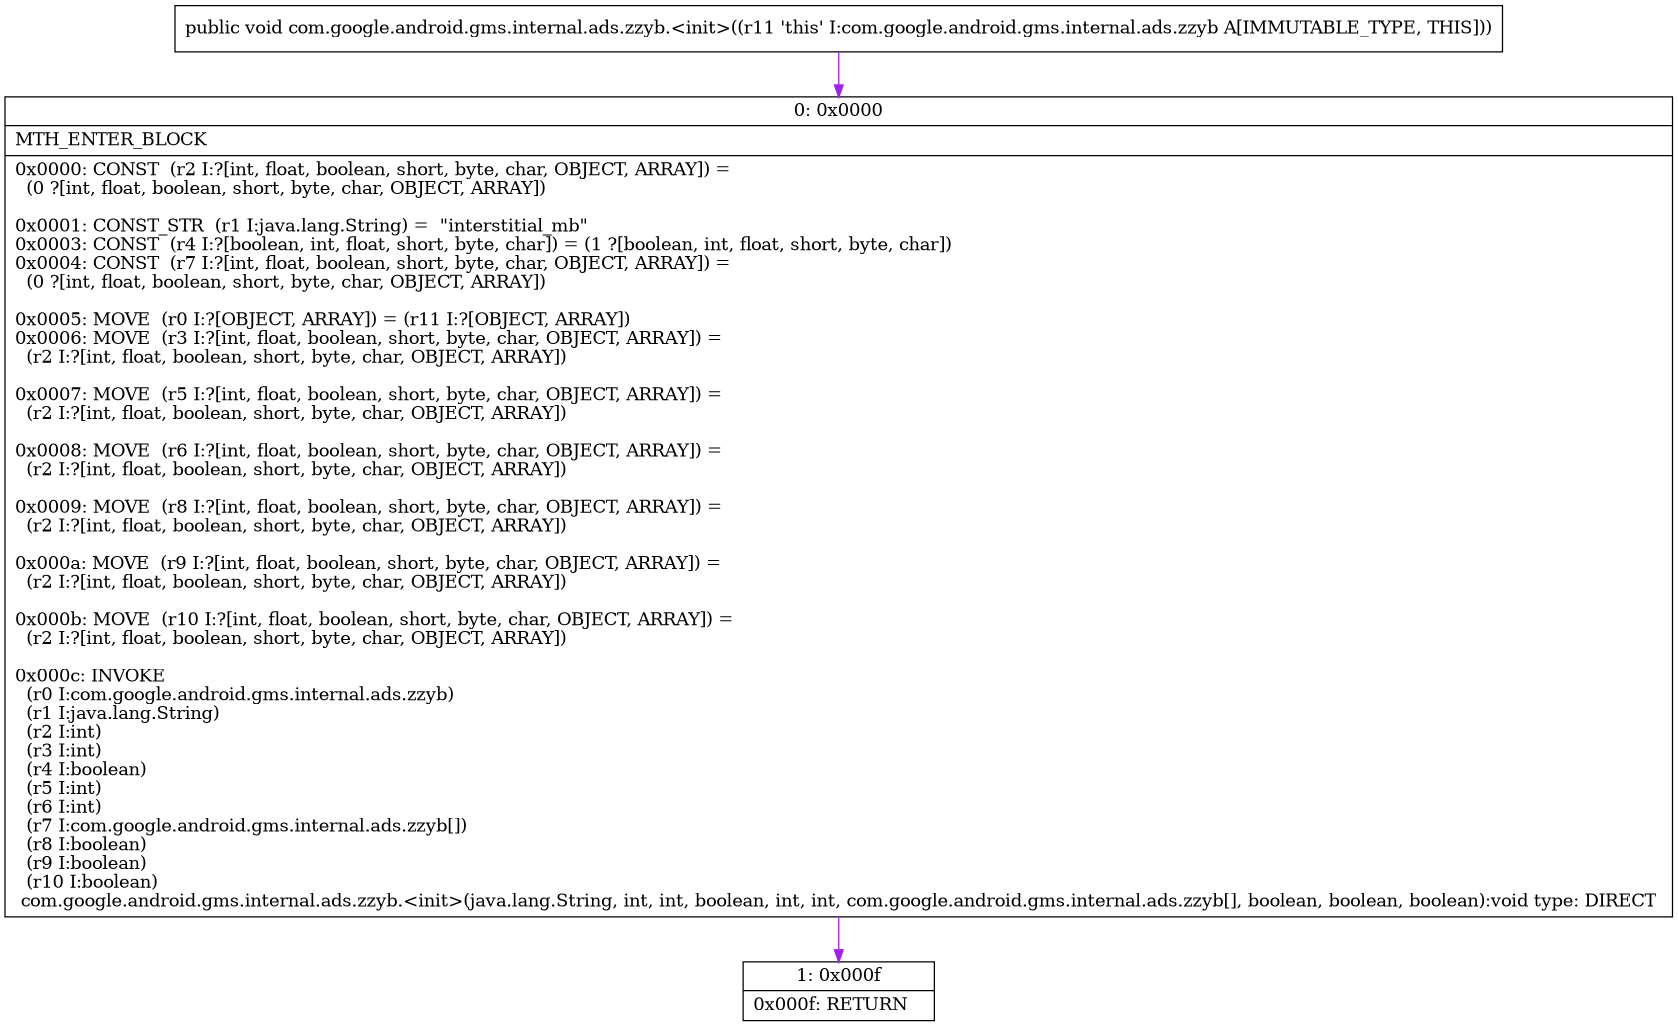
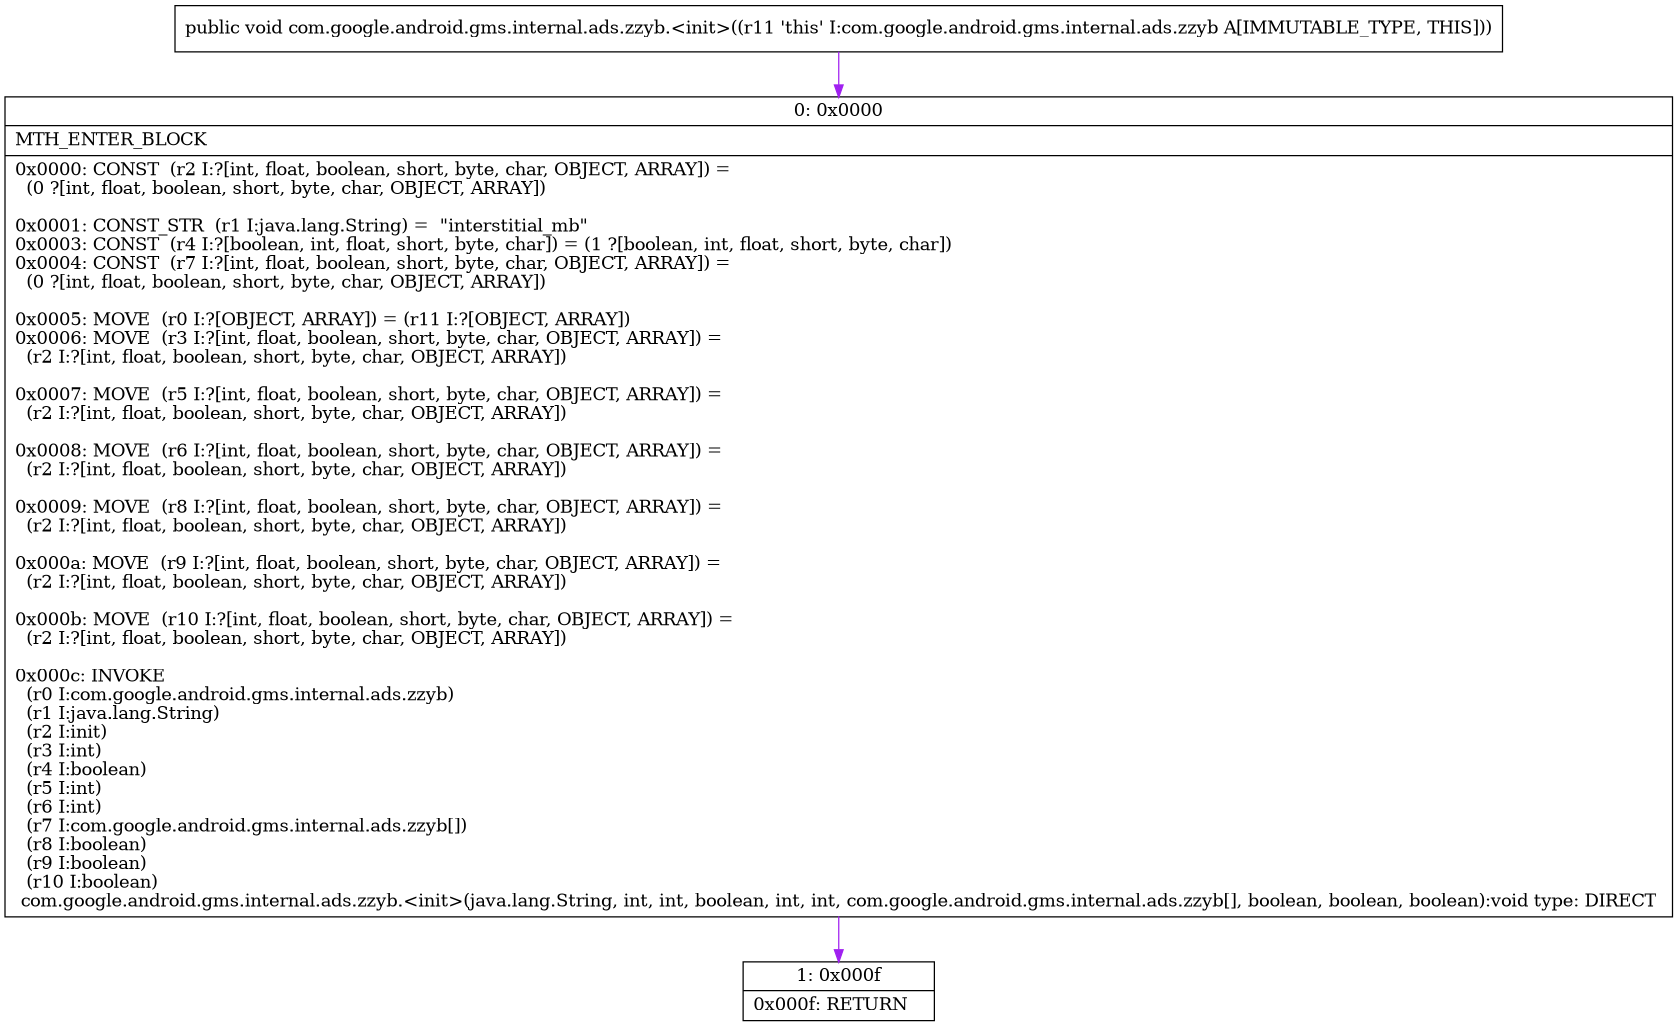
(59, 732) -> (61, 732)
